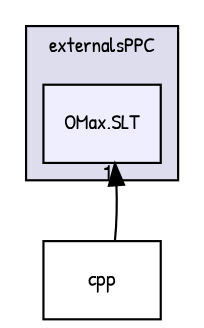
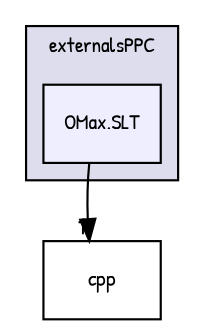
(117, 213) -> (88, 194)
